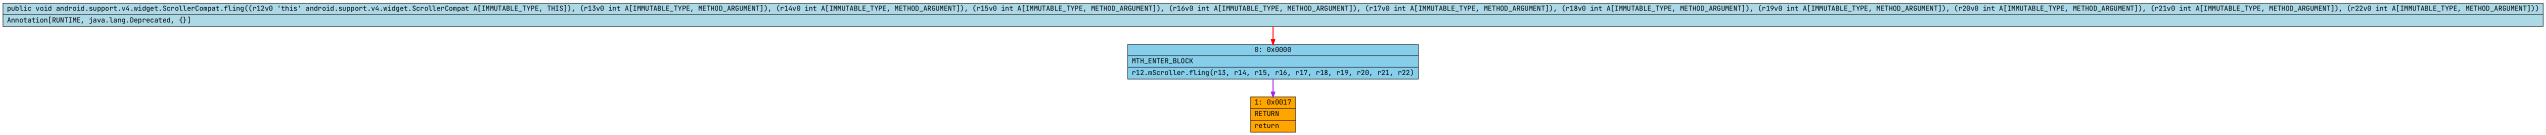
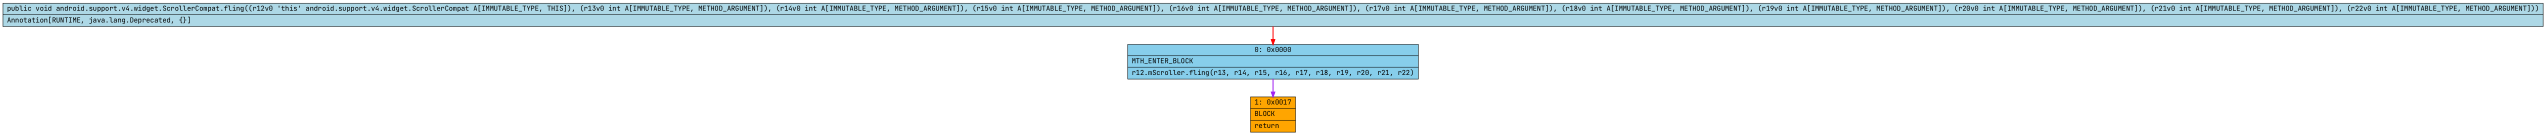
(1267, 114) -> (1265, 114)
